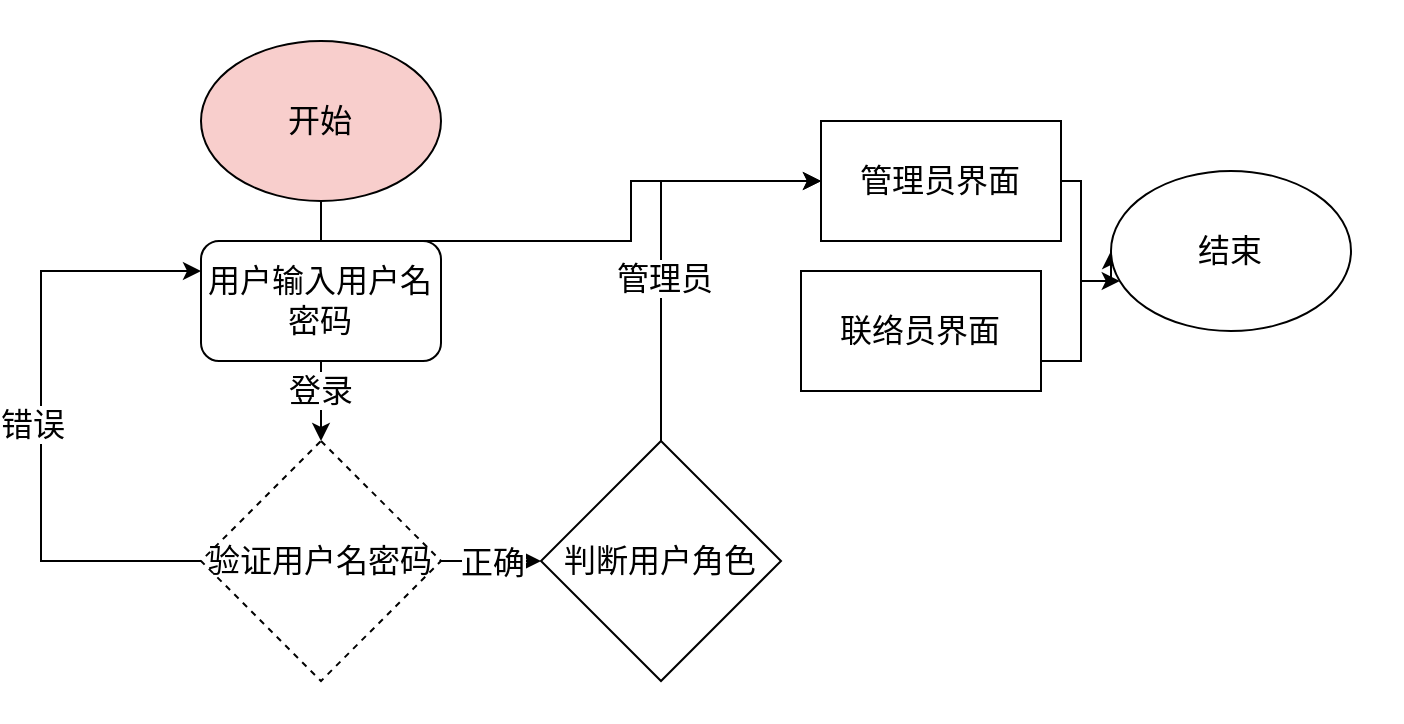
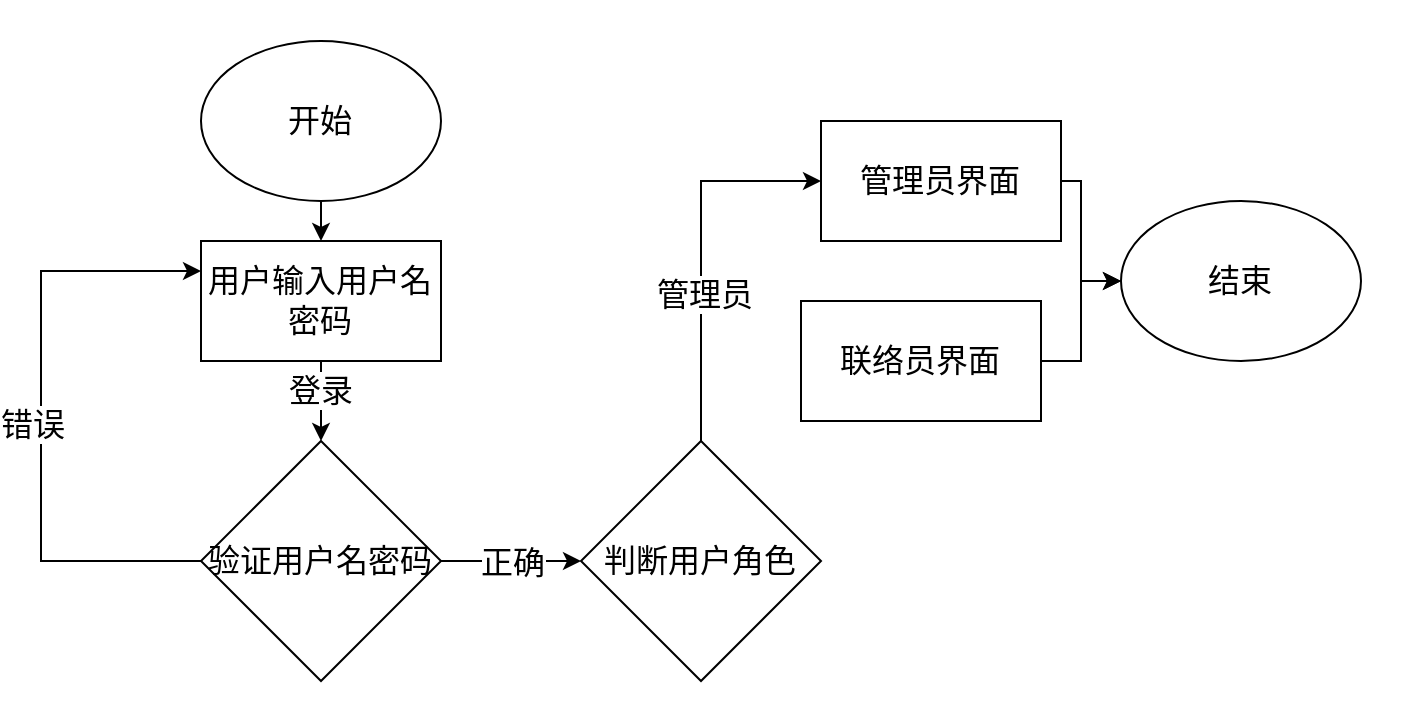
(321, 121) -> (321, 121)
(571, 241) -> (321, 226)
(1231, 251) -> (1241, 281)
(321, 301) -> (321, 301)
(921, 331) -> (921, 361)
(321, 561) -> (321, 561)
(661, 561) -> (701, 561)
